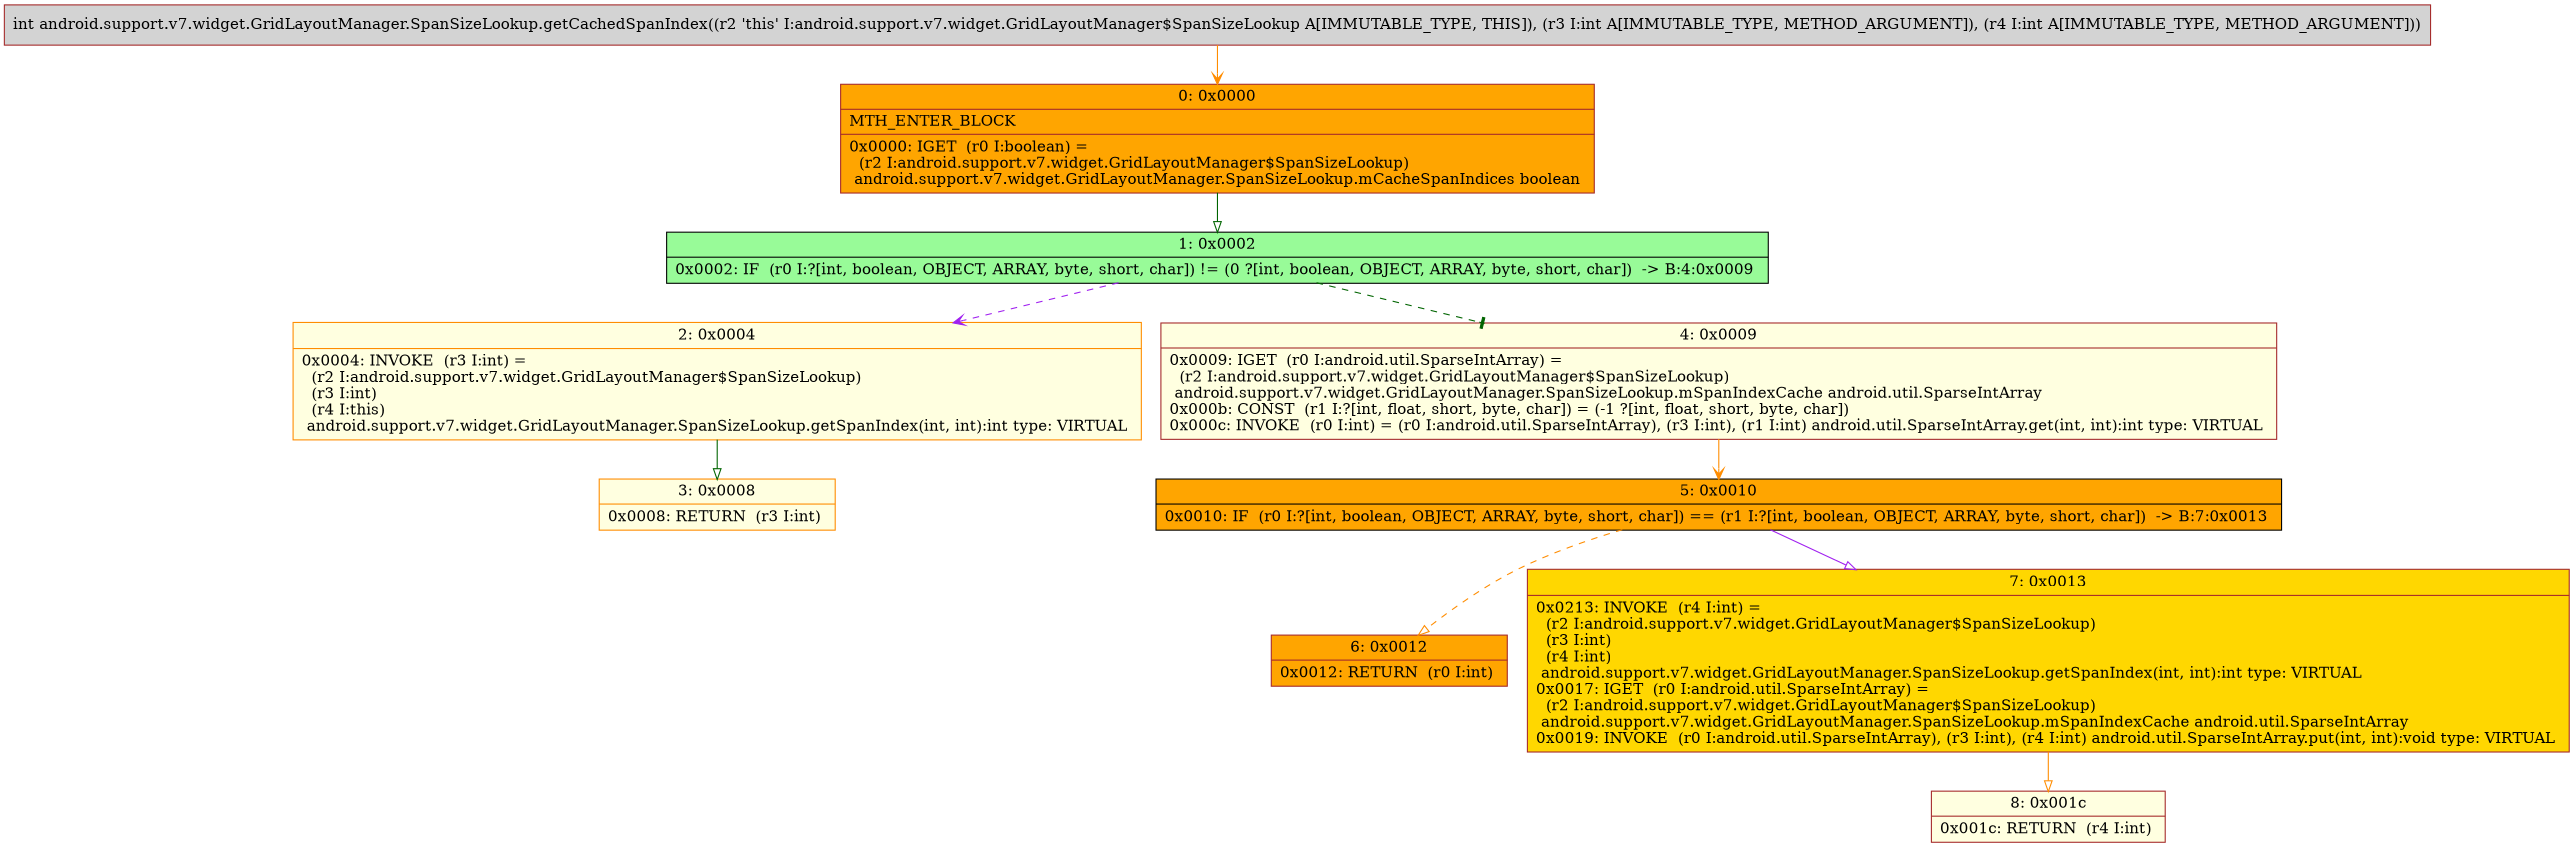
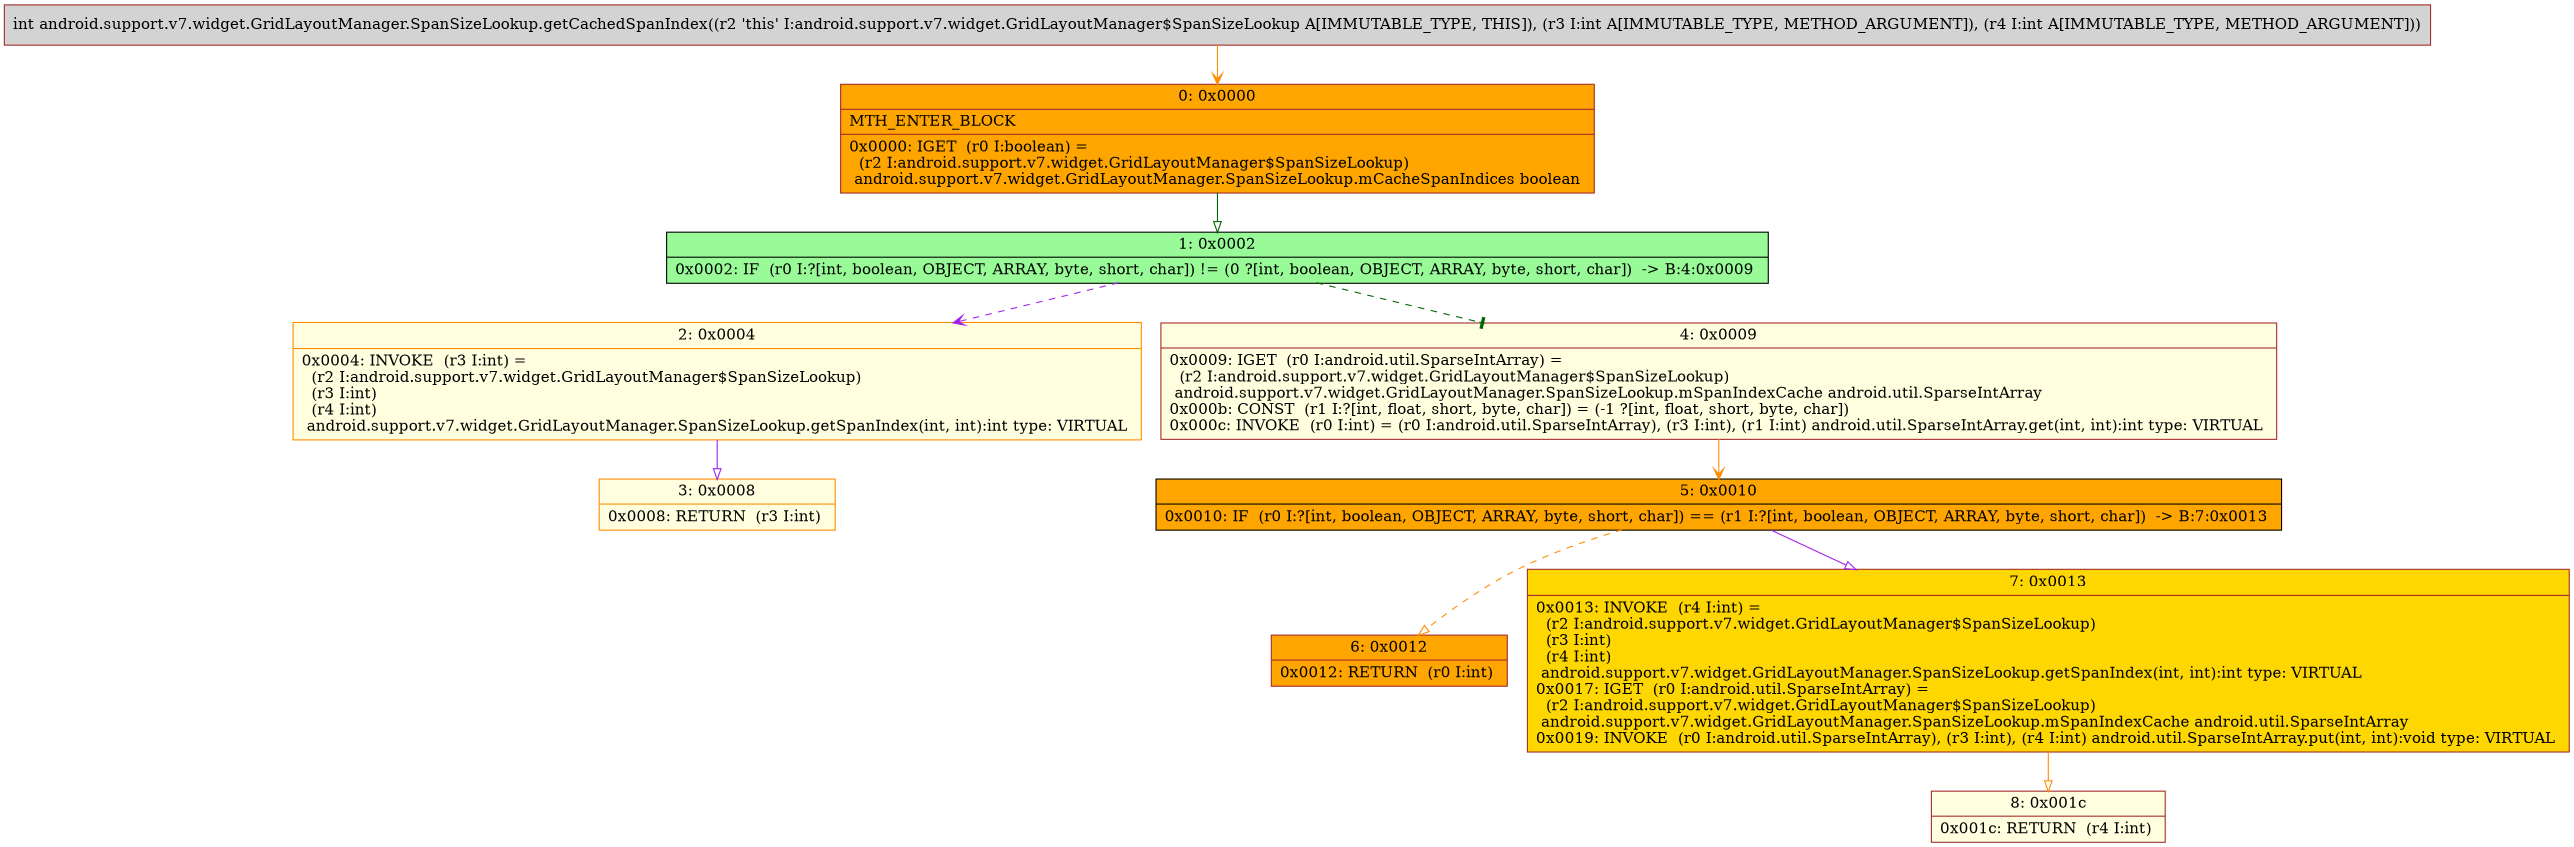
(344, 410) -> (340, 410)
(717, 454) -> (717, 454)
(1651, 608) -> (1651, 608)
